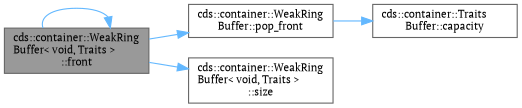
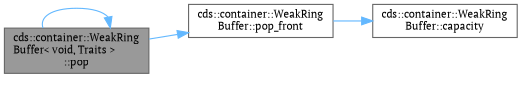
(445, 21) -> (445, 21)
(77, 51) -> (77, 51)
(261, 81) -> none
